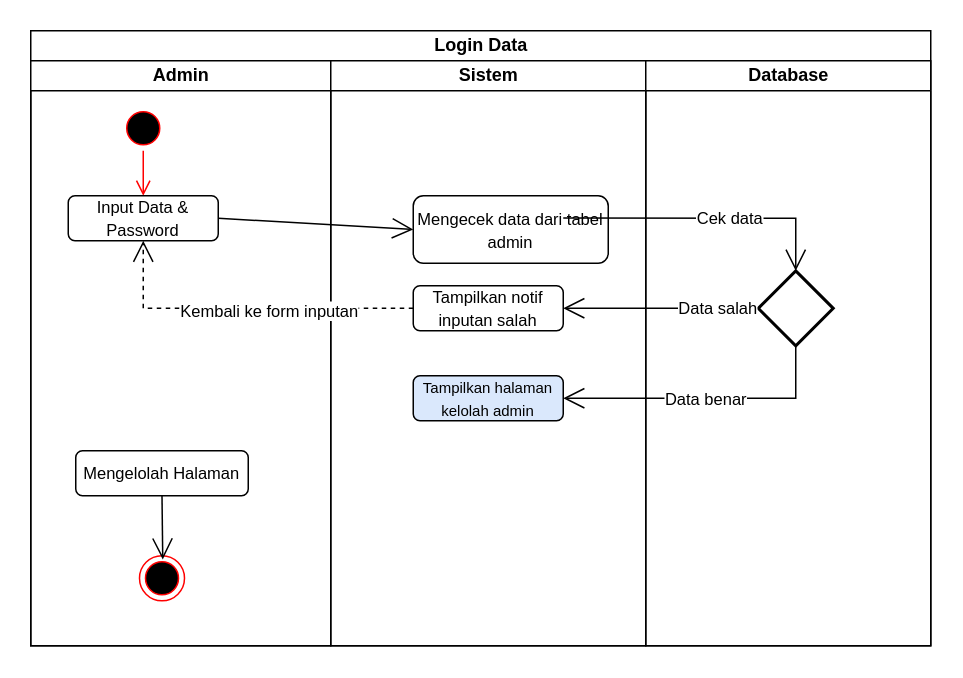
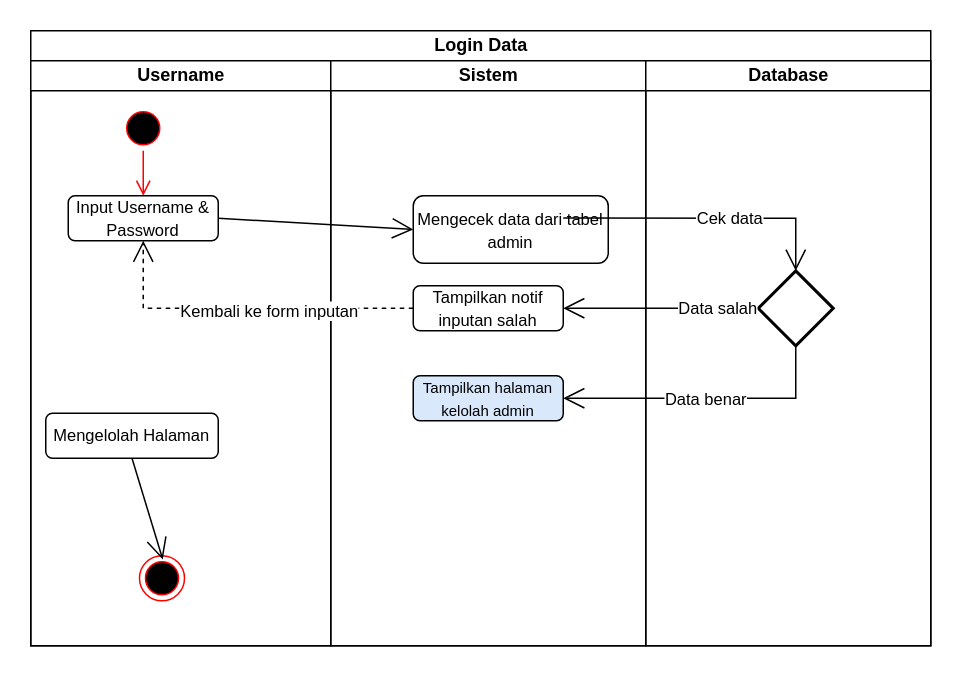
(182, 76) -> (182, 76)
(143, 218) -> (143, 218)
(162, 473) -> (132, 436)
